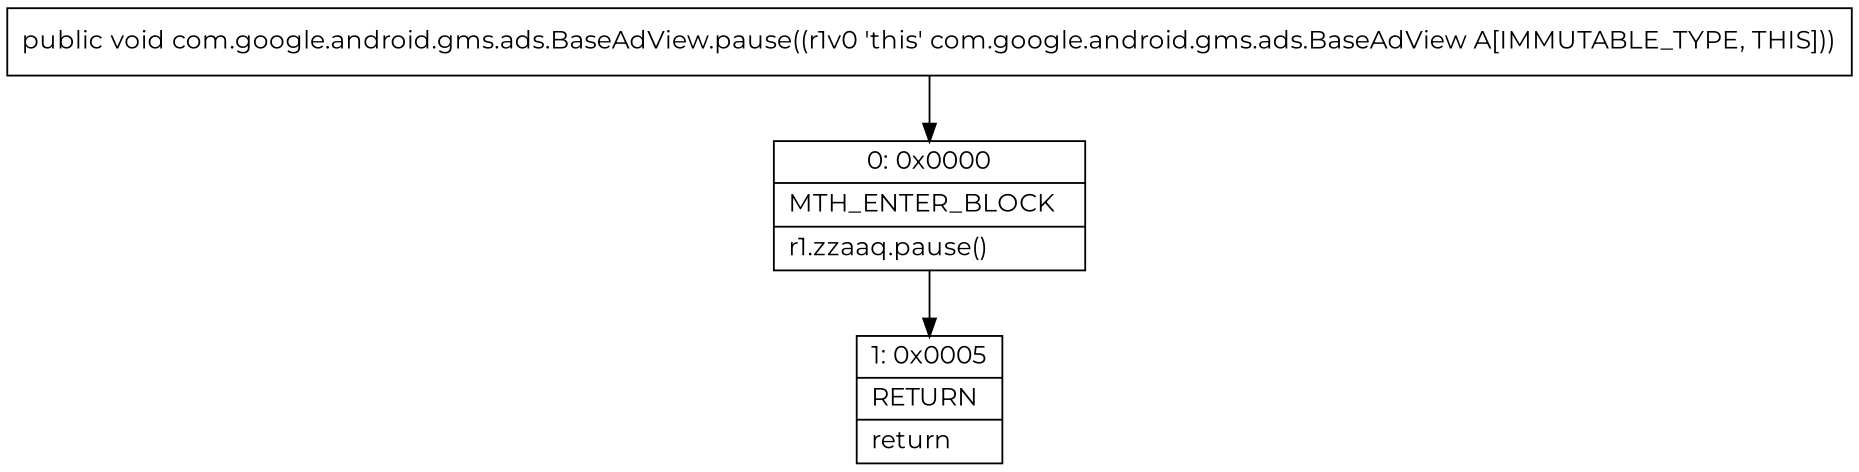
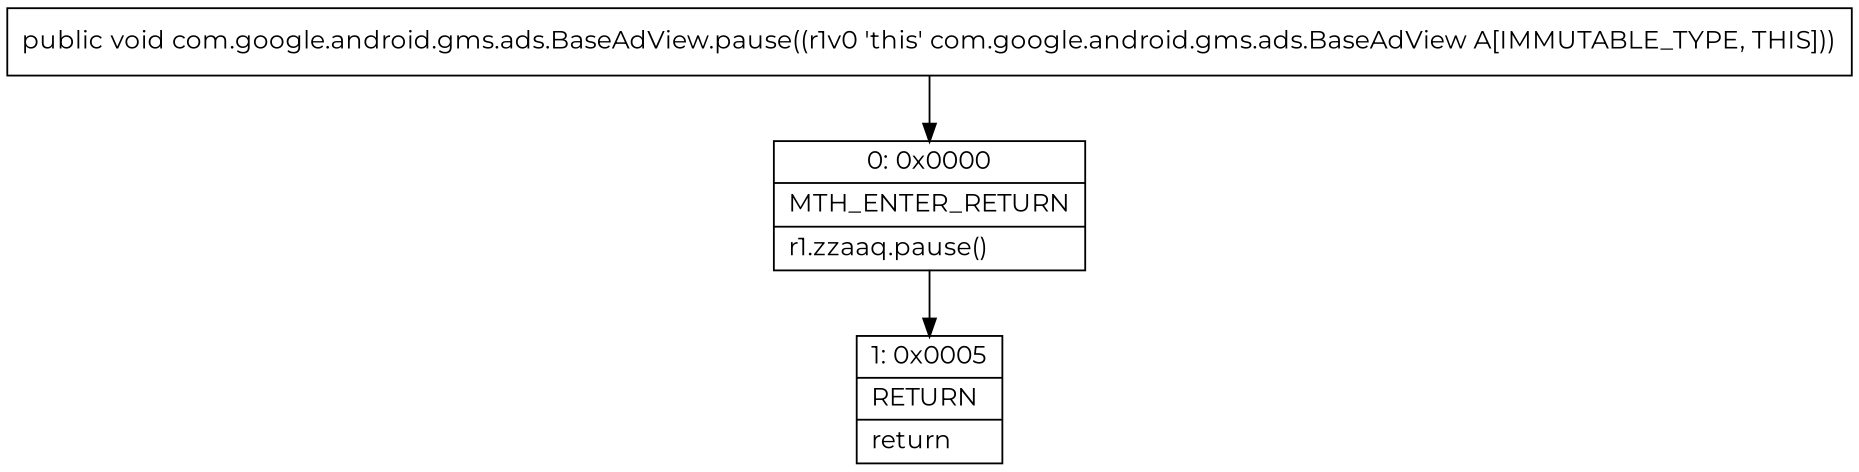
(922, 204) -> (930, 204)
